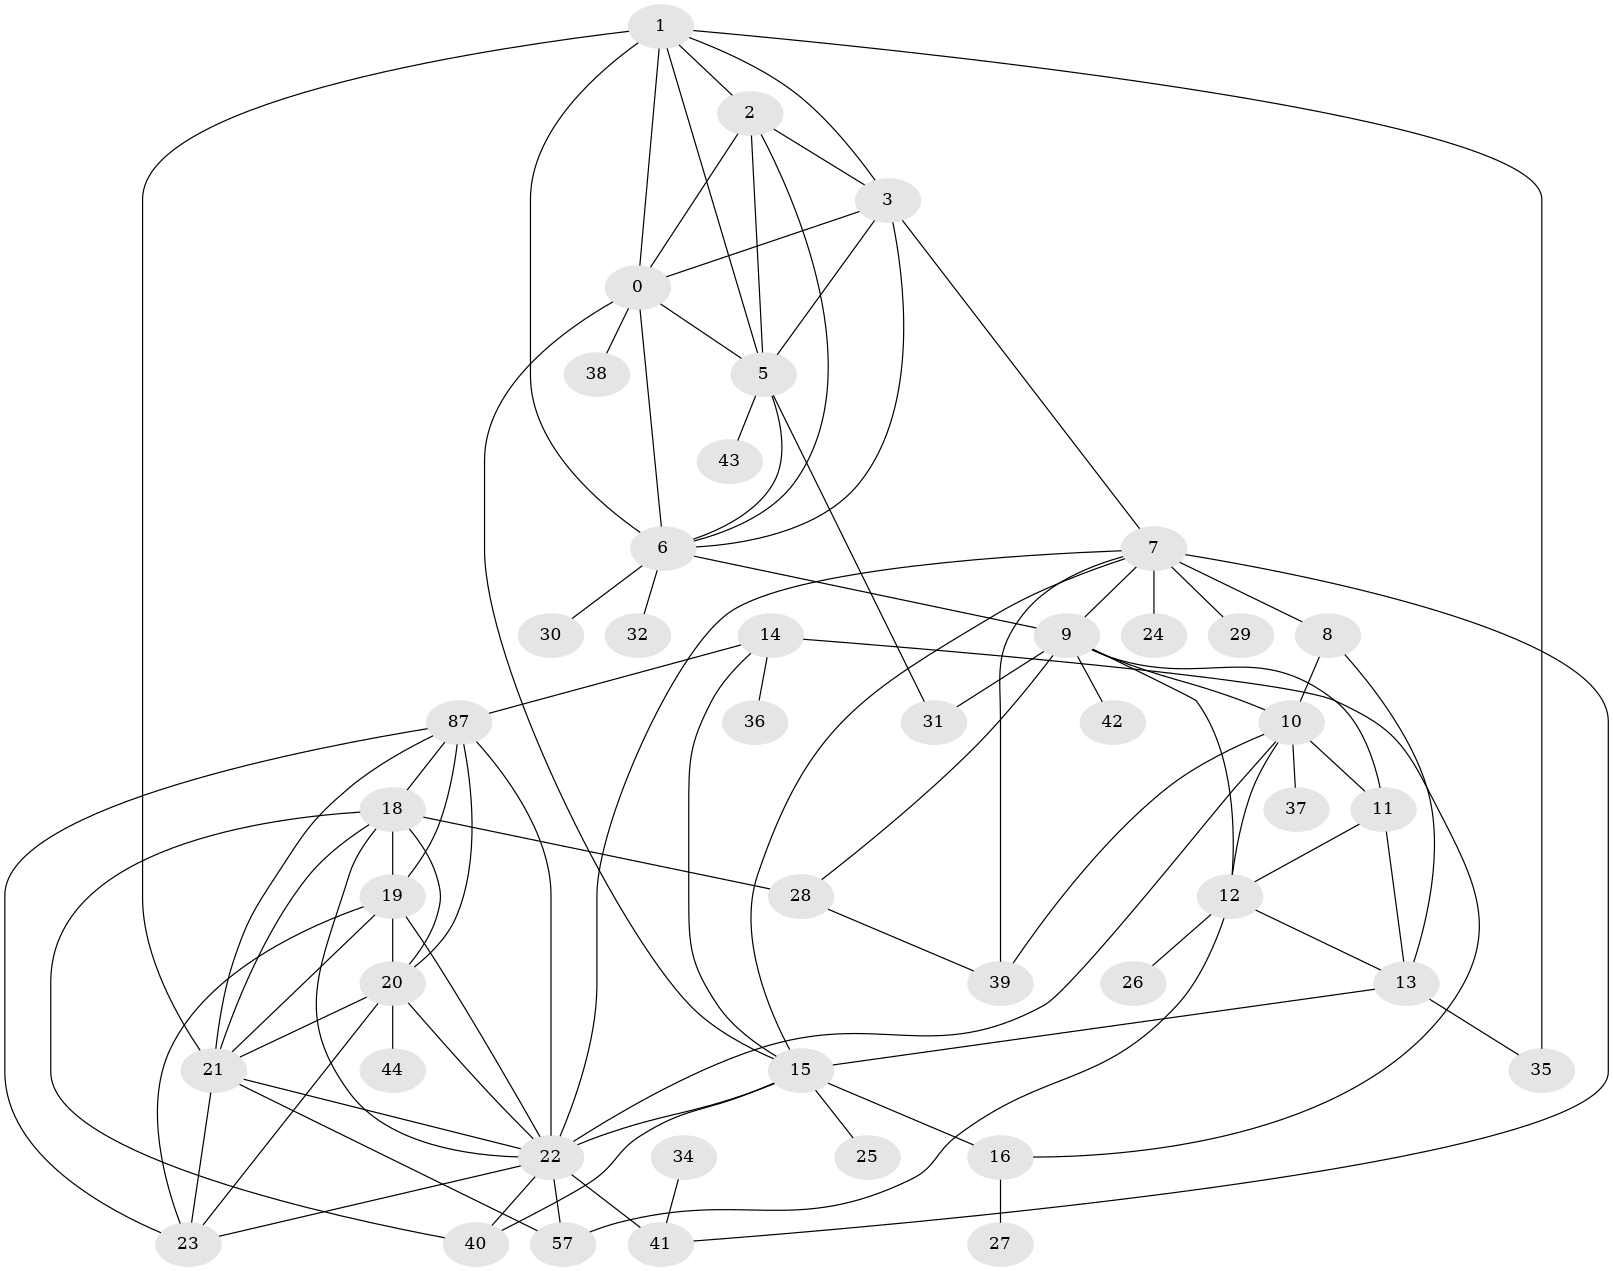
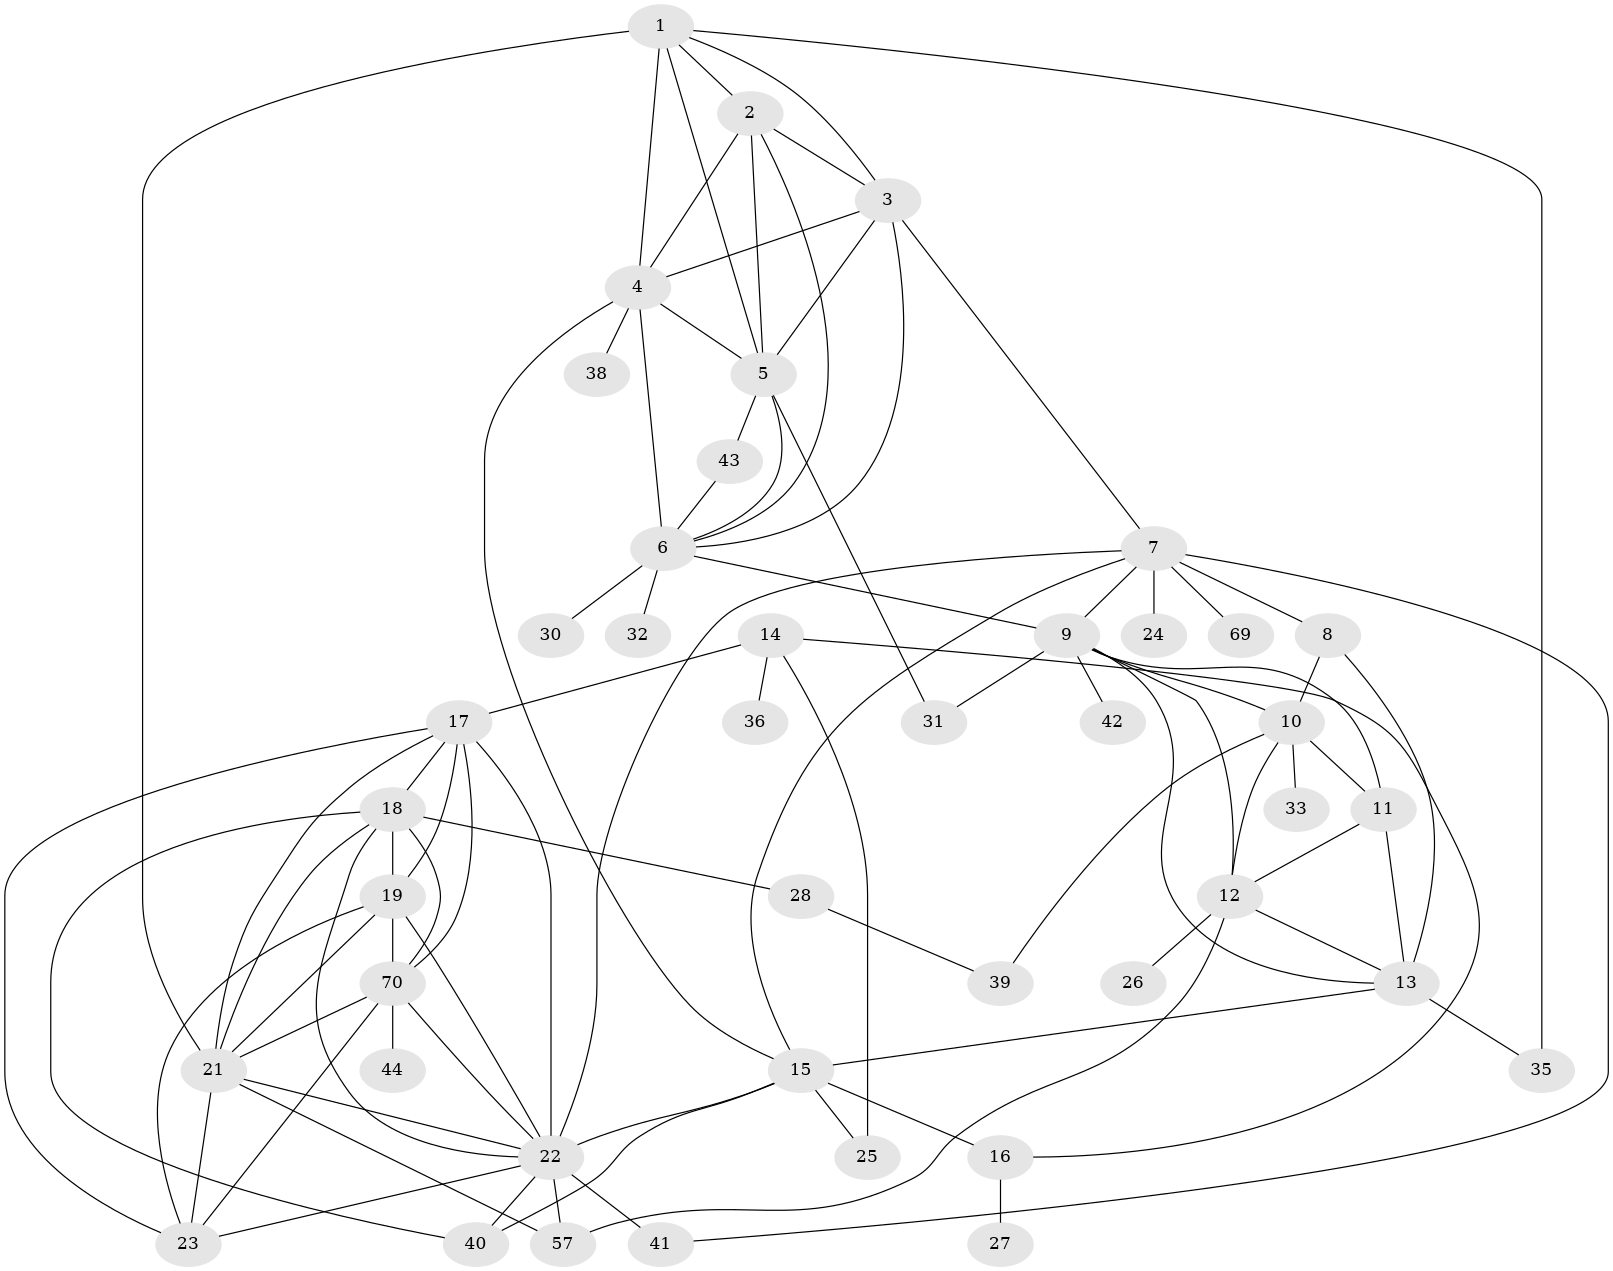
(530, 288) -> (697, 505)
(638, 288) -> (638, 288)
(1241, 636) -> (1241, 636)
(459, 723) -> (459, 723)
(1000, 738) -> none
(945, 776) -> (1164, 871)
(1297, 810) -> (1297, 810)
(689, 862) -> (867, 887)
(393, 984) -> (393, 984)
(975, 1031) -> none
(684, 1158) -> none
